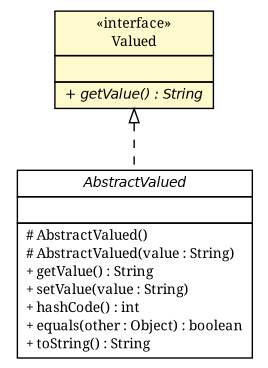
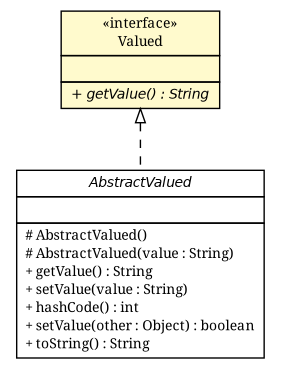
(135, 326) -> (140, 326)
